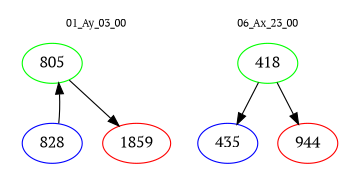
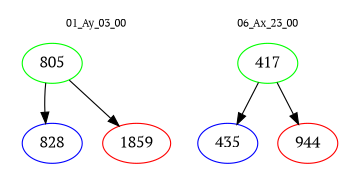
(268, 63) -> (268, 63)
(60, 109) -> (45, 98)
